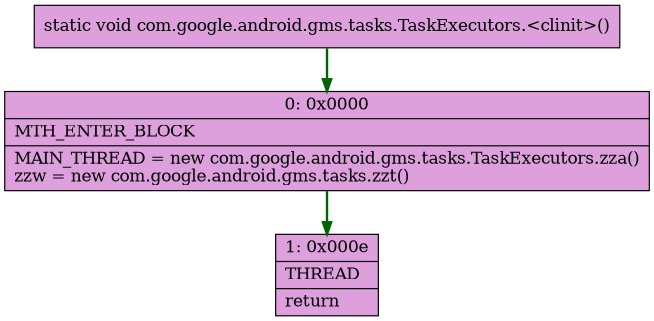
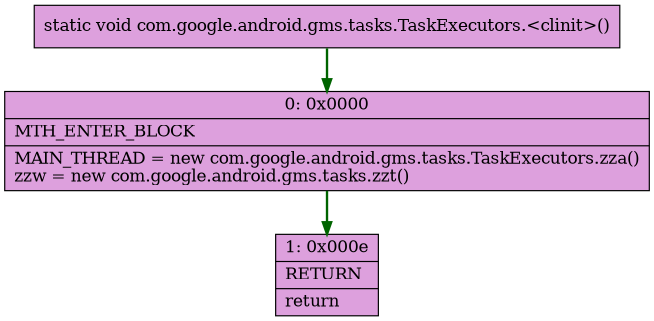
(323, 274) -> (323, 274)
